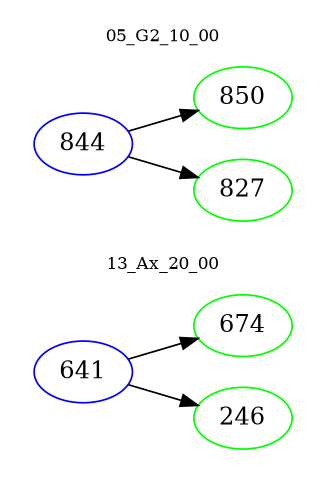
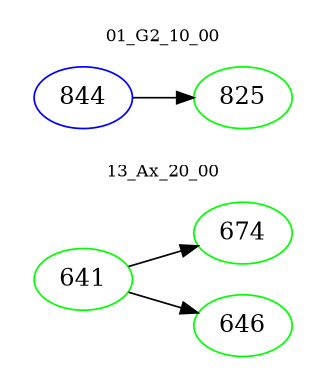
(163, 37) -> (163, 37)
(243, 98) -> none
(243, 190) -> (243, 98)
(83, 372) -> (83, 279)
(243, 418) -> (243, 326)
